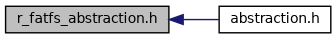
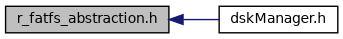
(275, 20) -> (278, 20)
